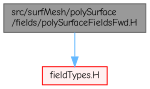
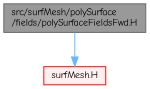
(75, 76) -> (75, 76)
